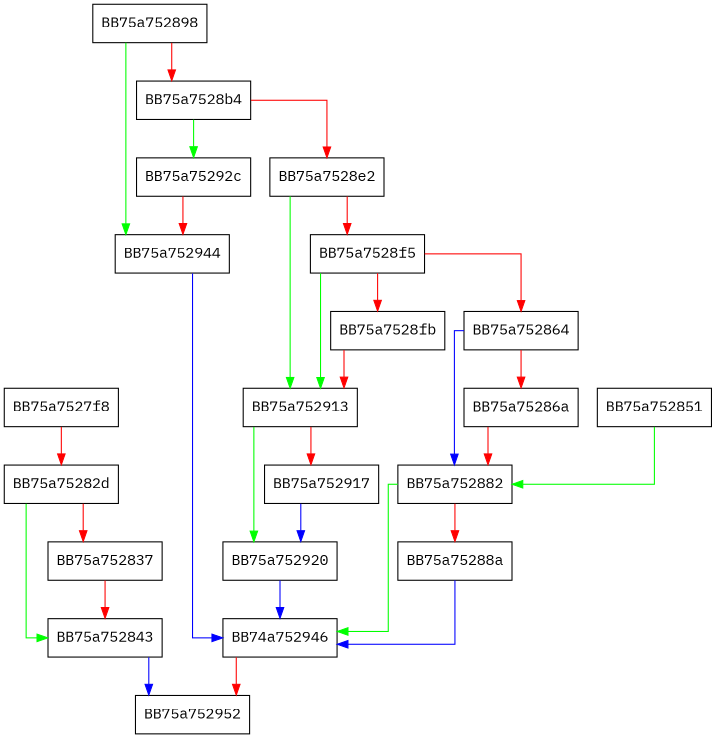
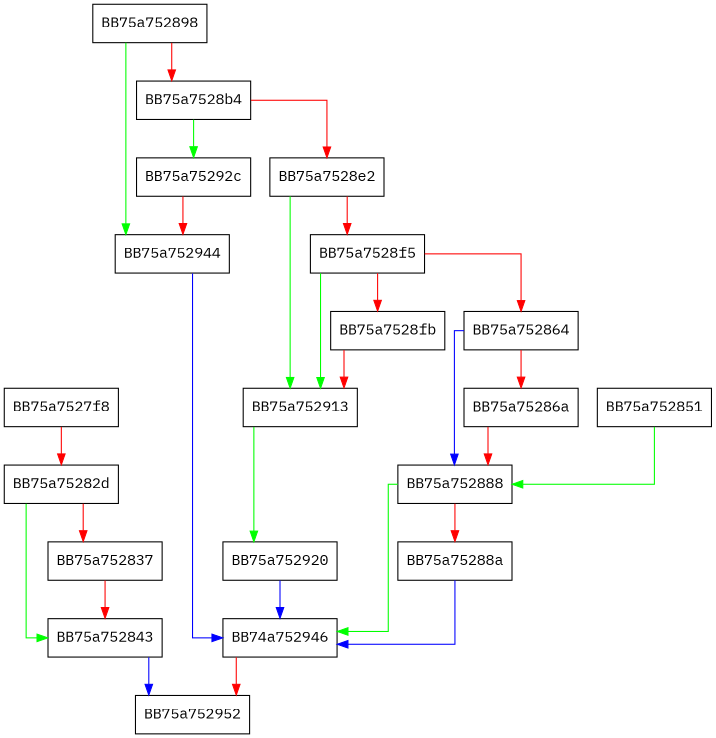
(322, 484) -> none
(455, 484) -> (455, 484)
